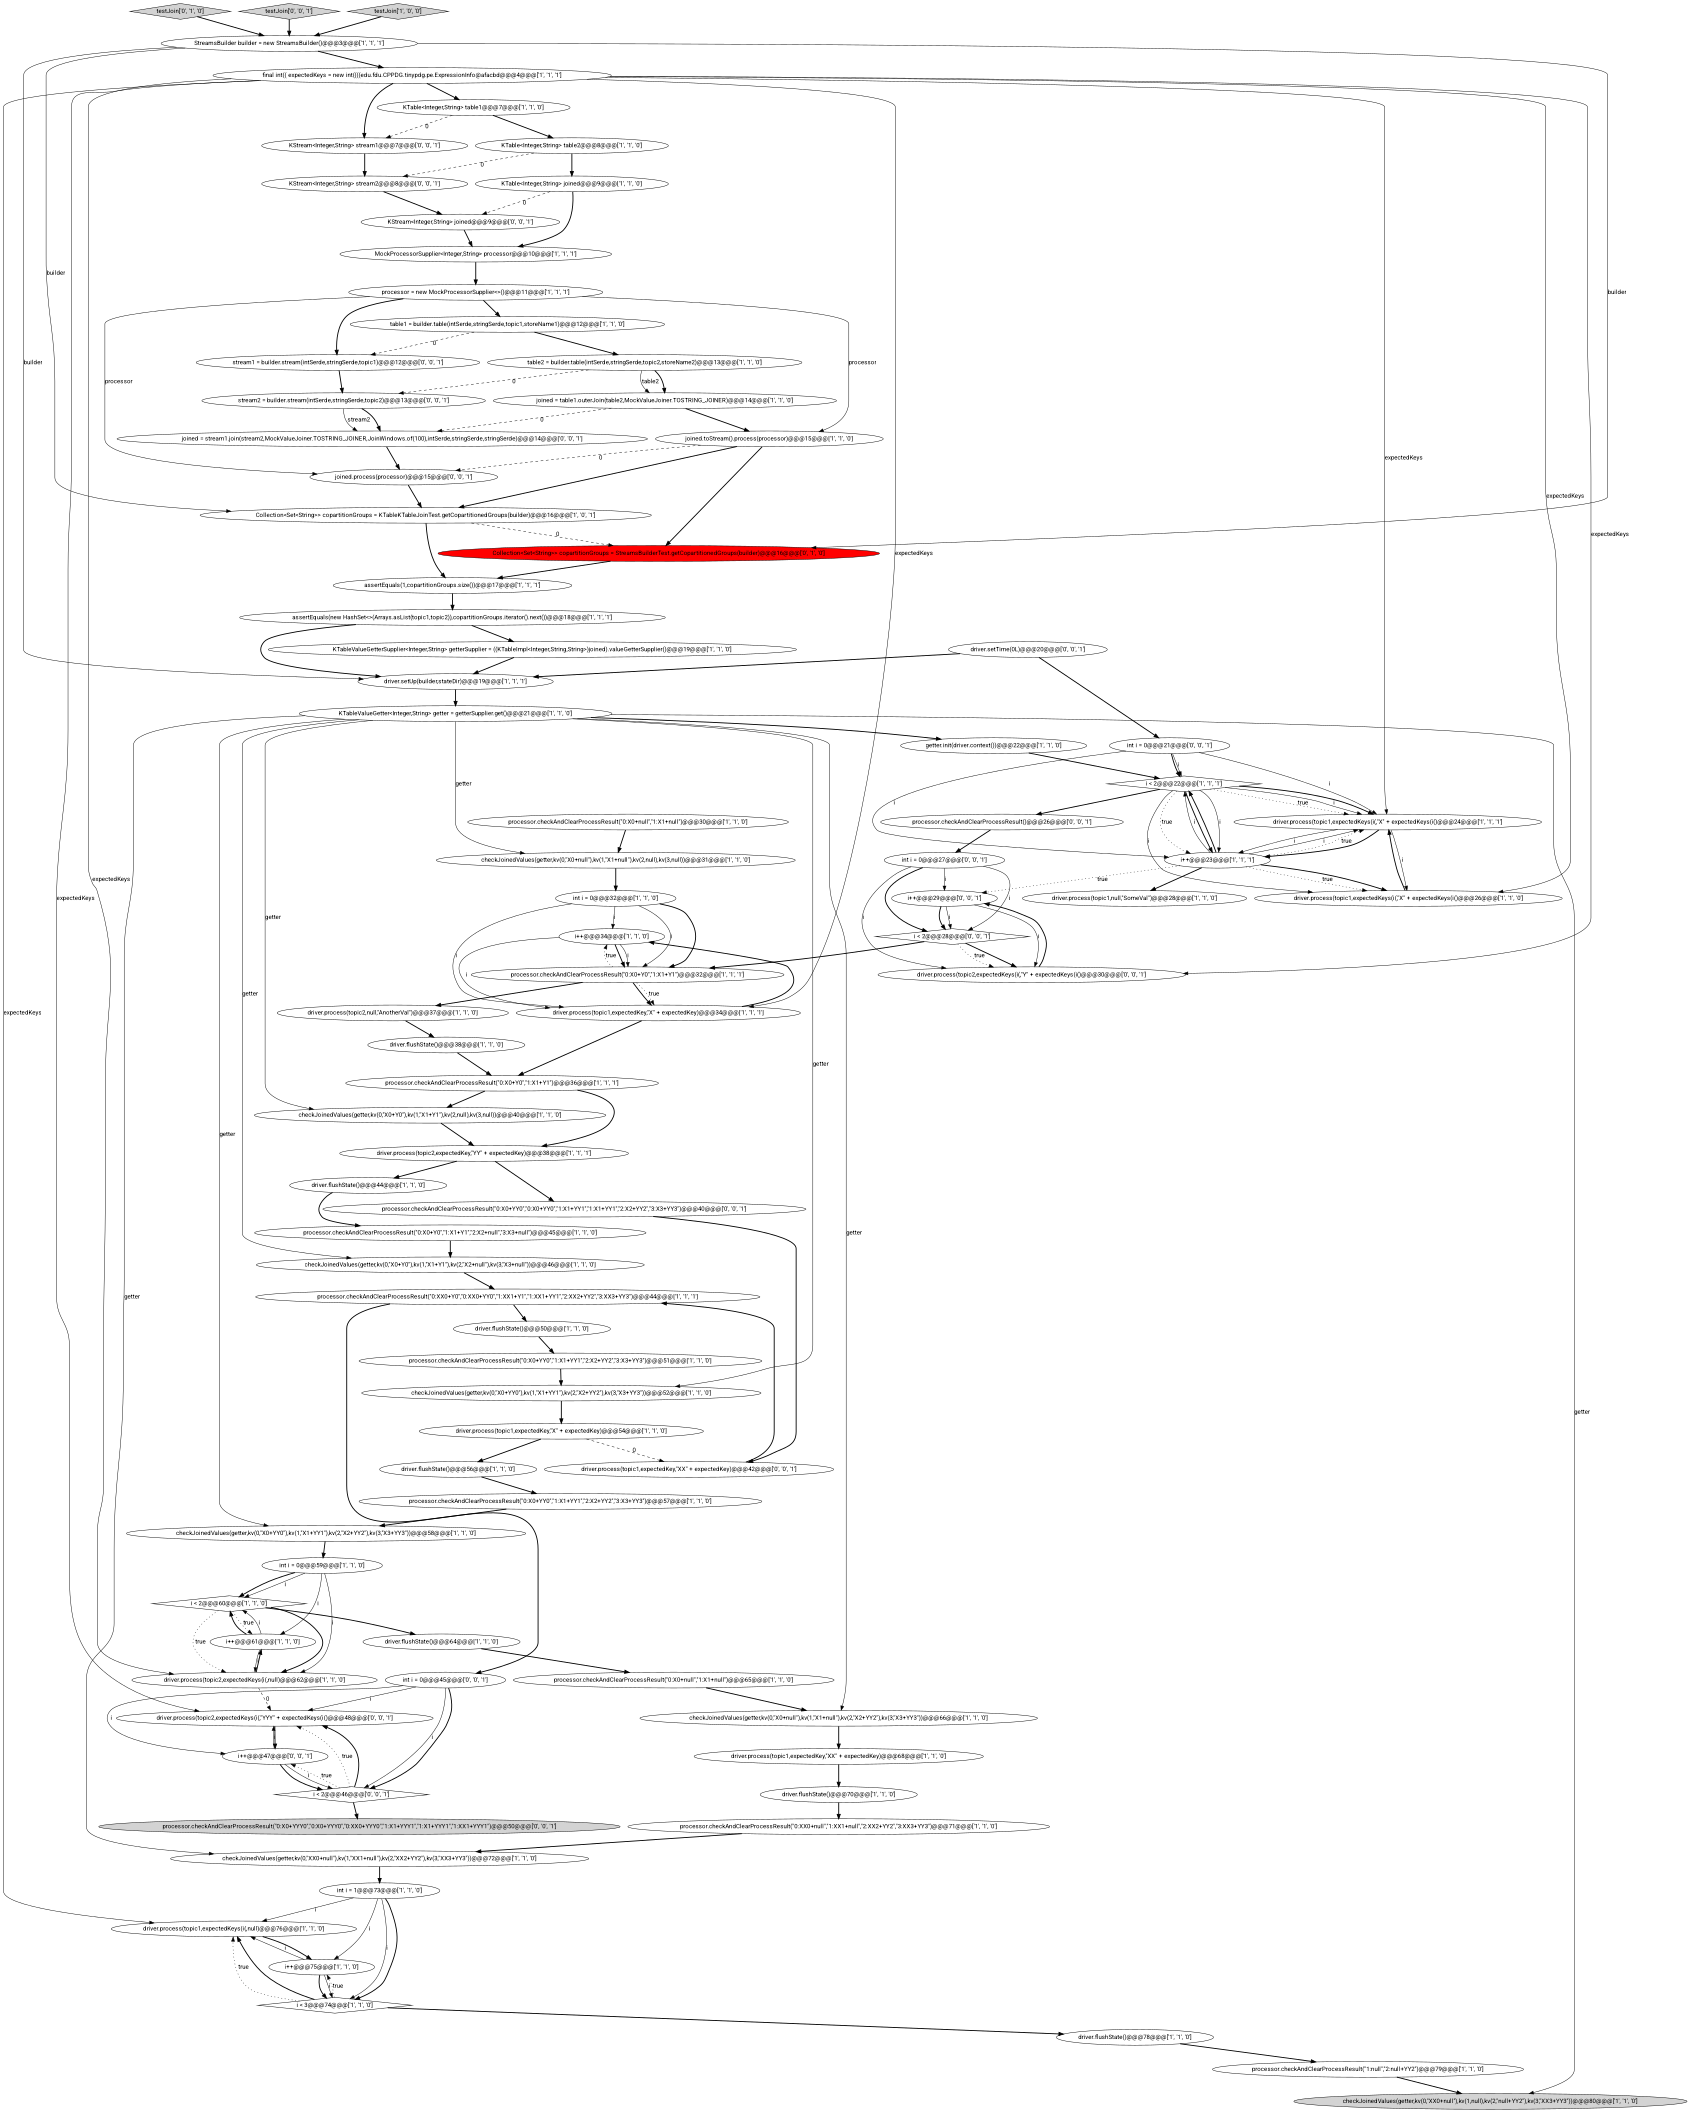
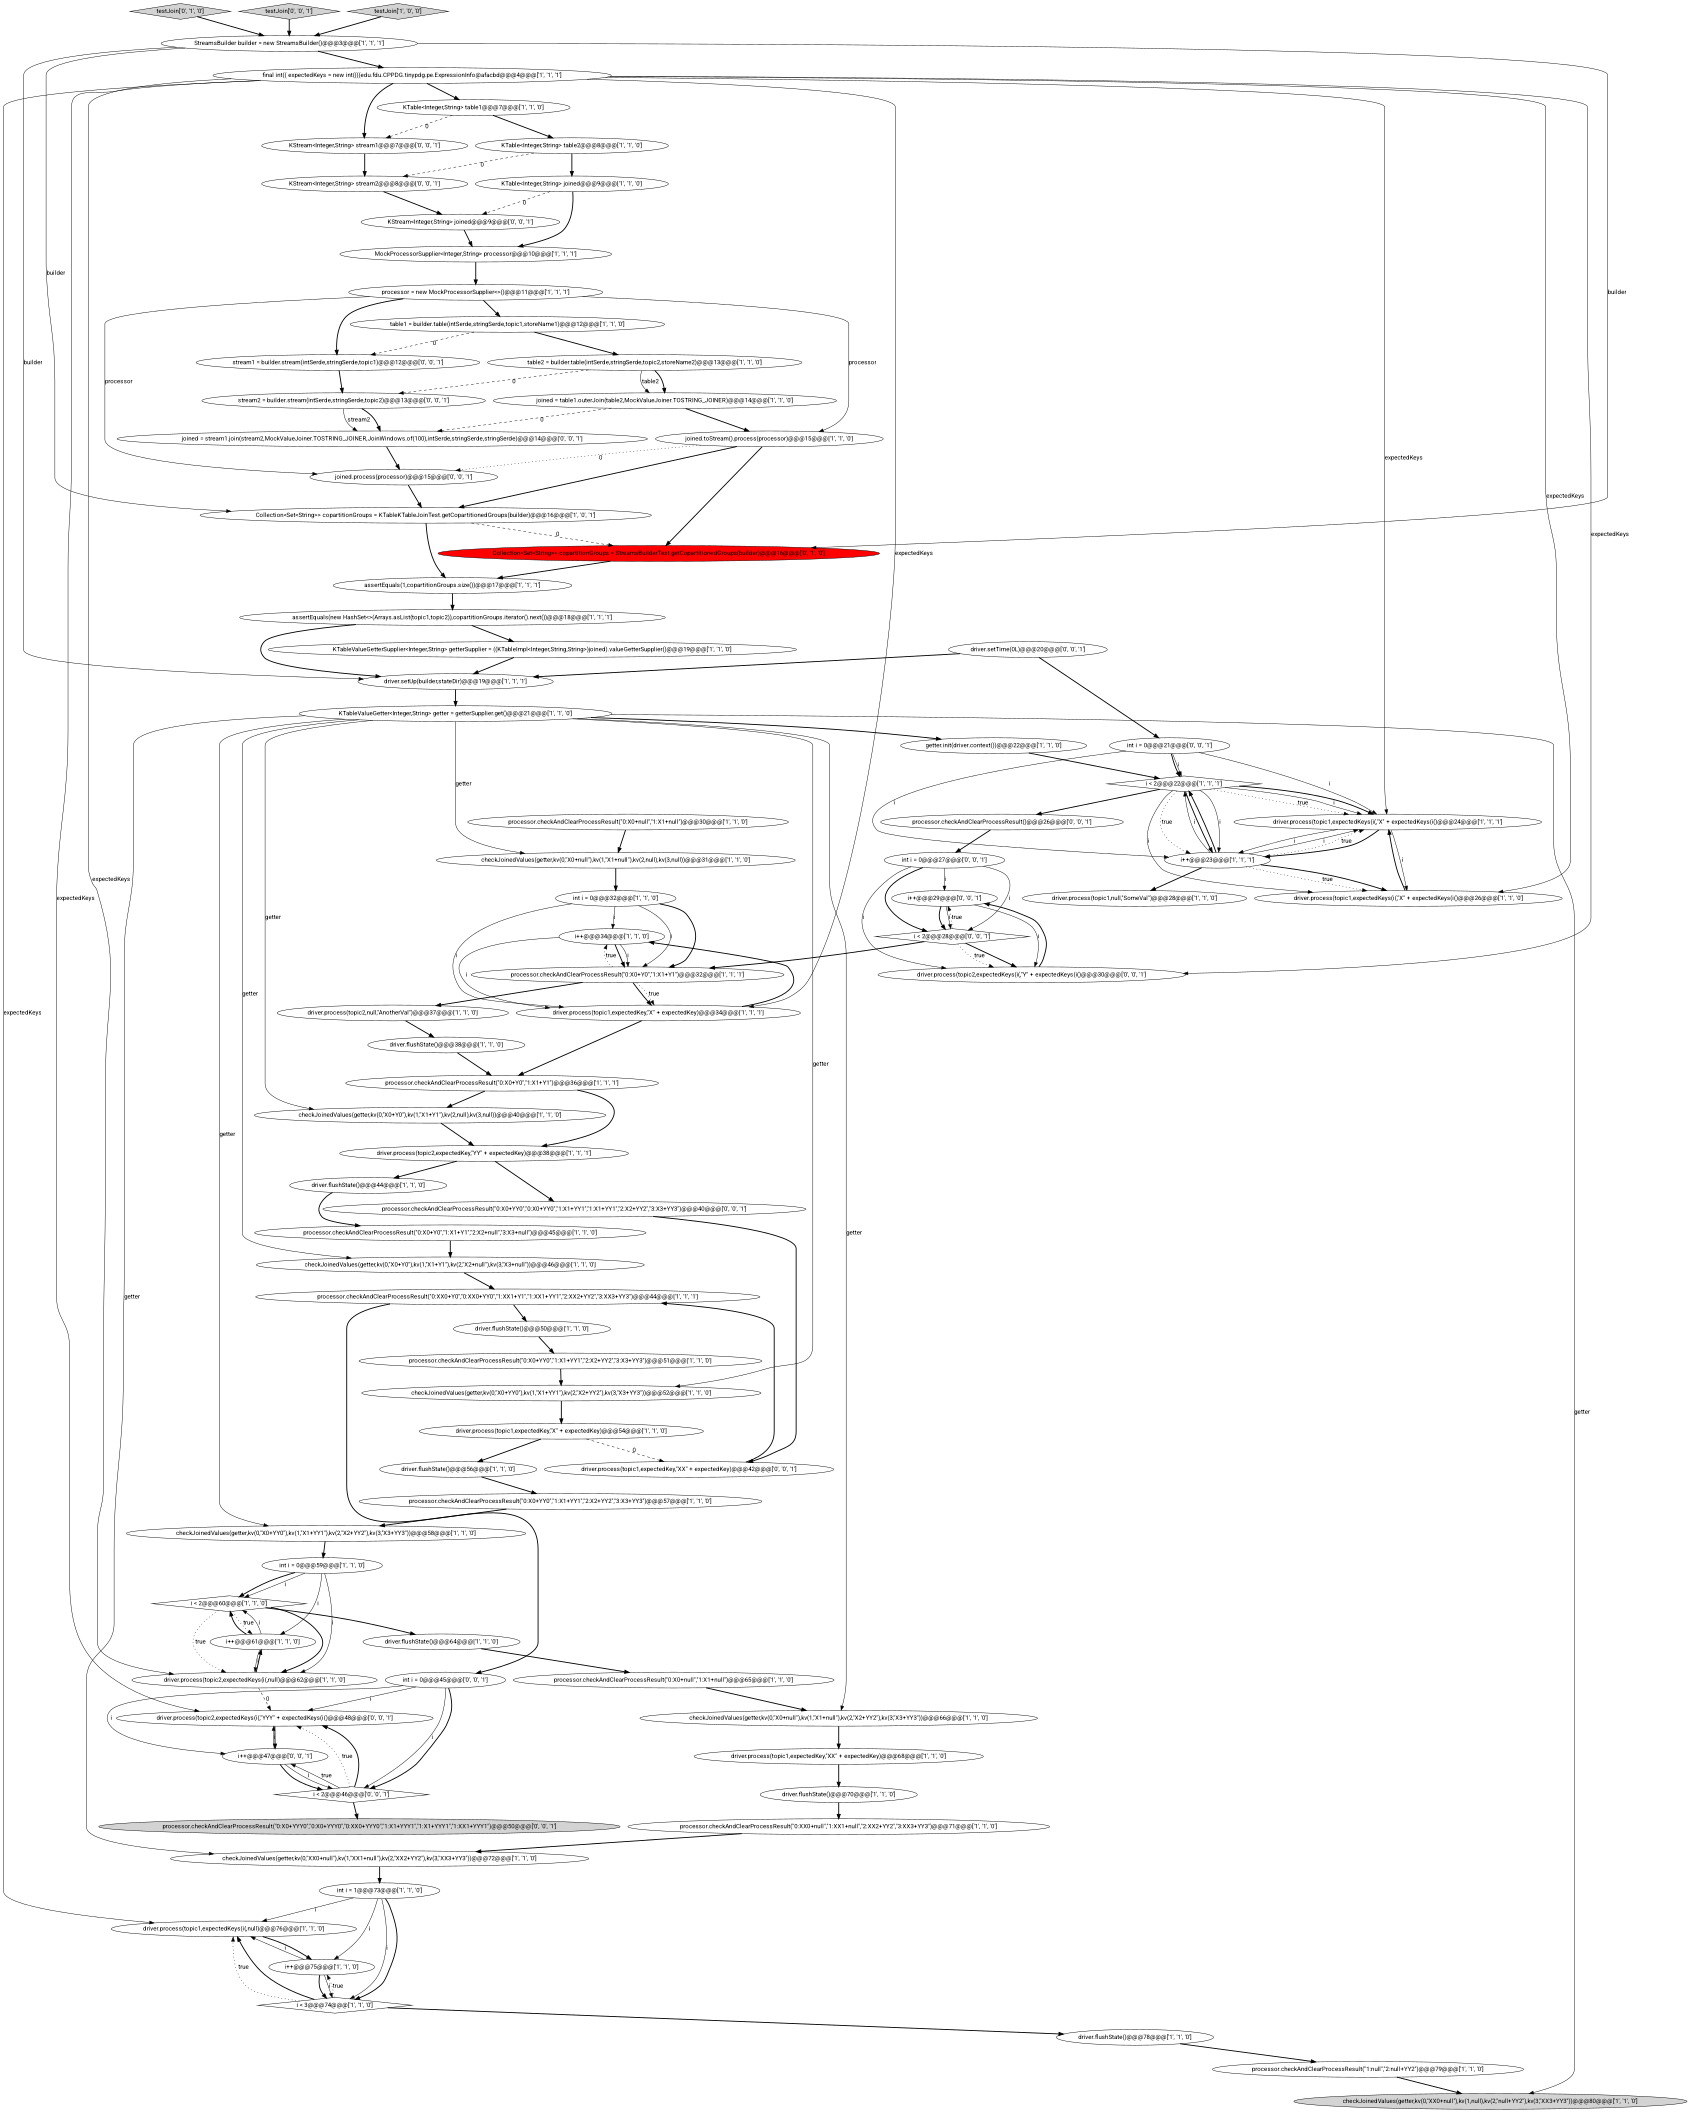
(580, 457) -> (580, 457)
(1083, 879) -> (952, 919)
(317, 1777) -> (317, 1777)
